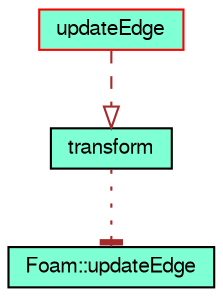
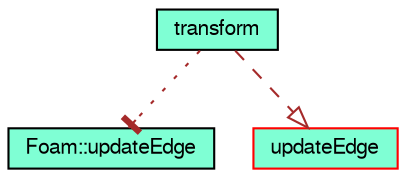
(111, 78) -> (264, 81)
